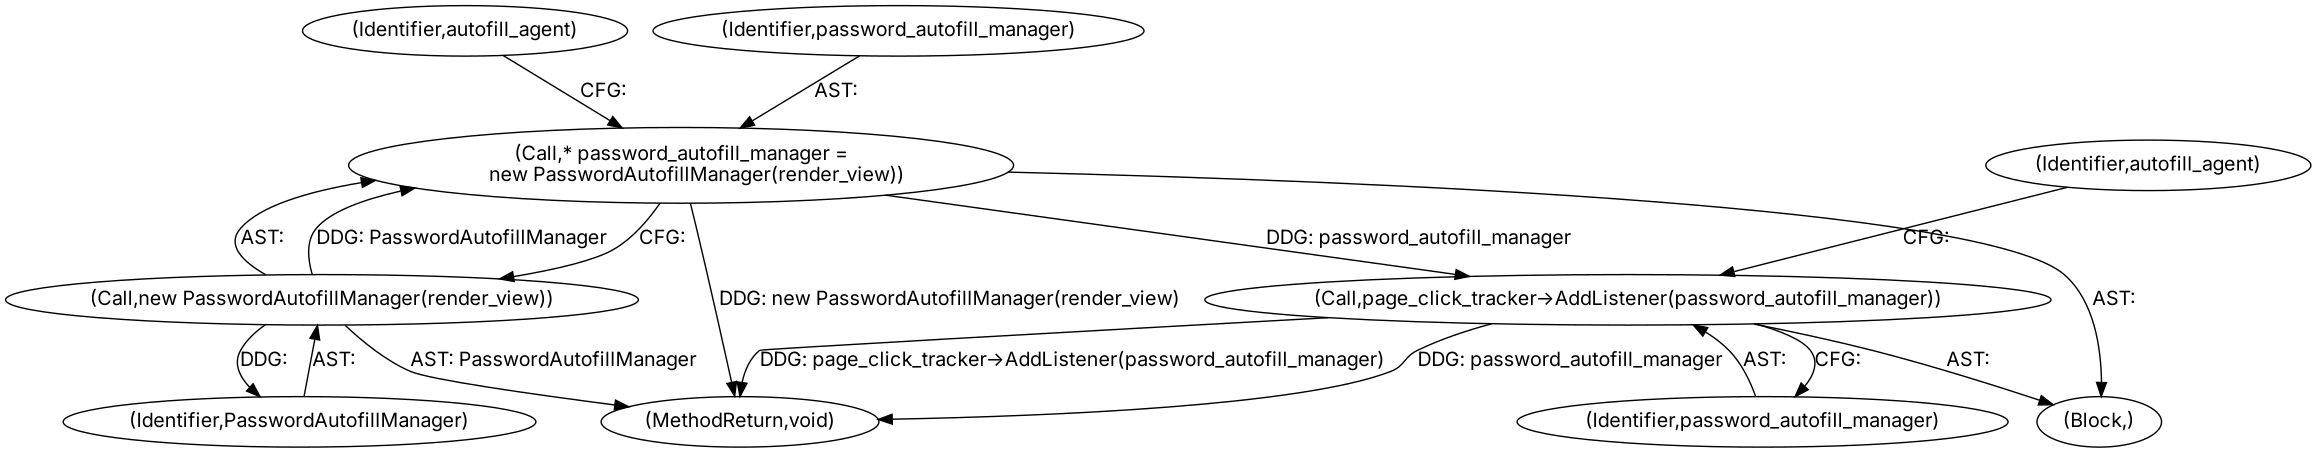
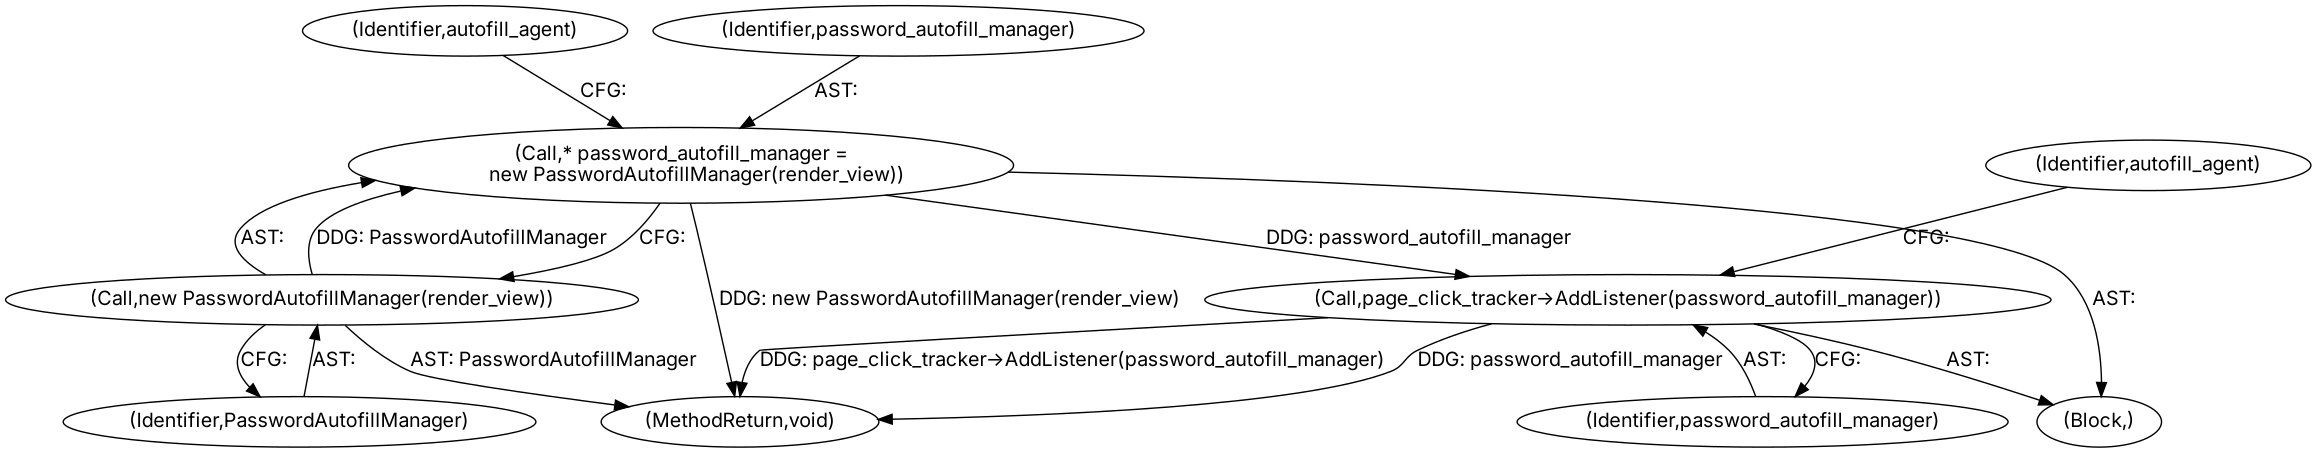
(267, 361) -> (267, 361)
